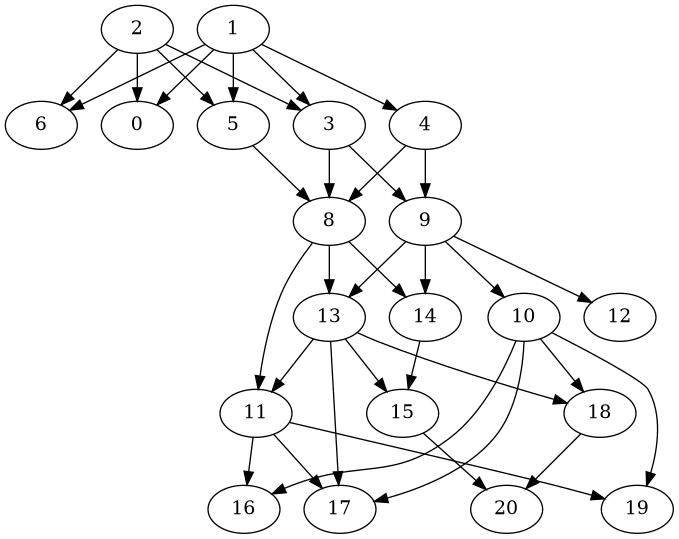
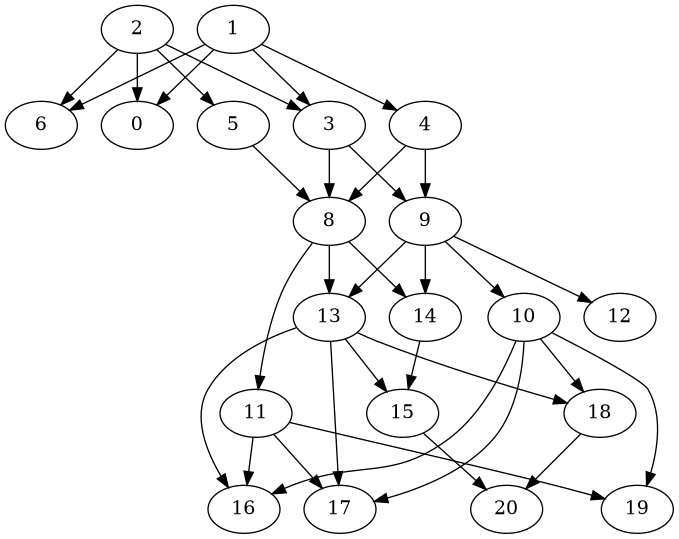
(233, 68) -> none
(297, 360) -> (213, 382)
